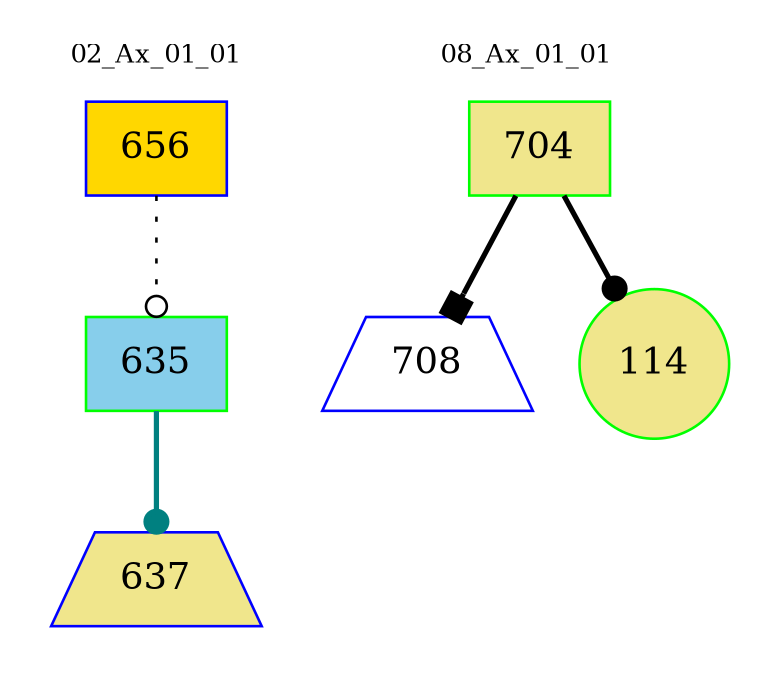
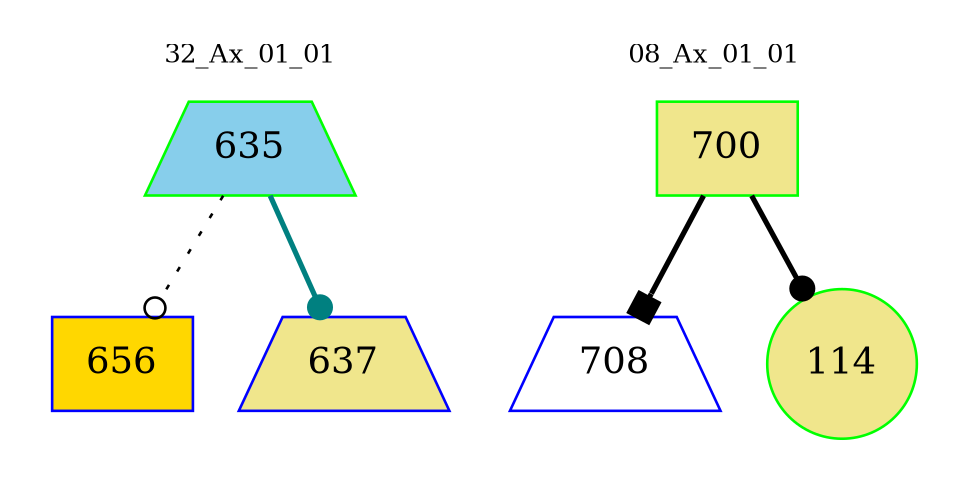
(156, 56) -> (250, 56)
(540, 149) -> (727, 149)
(156, 246) -> (192, 247)
(156, 364) -> (250, 149)
